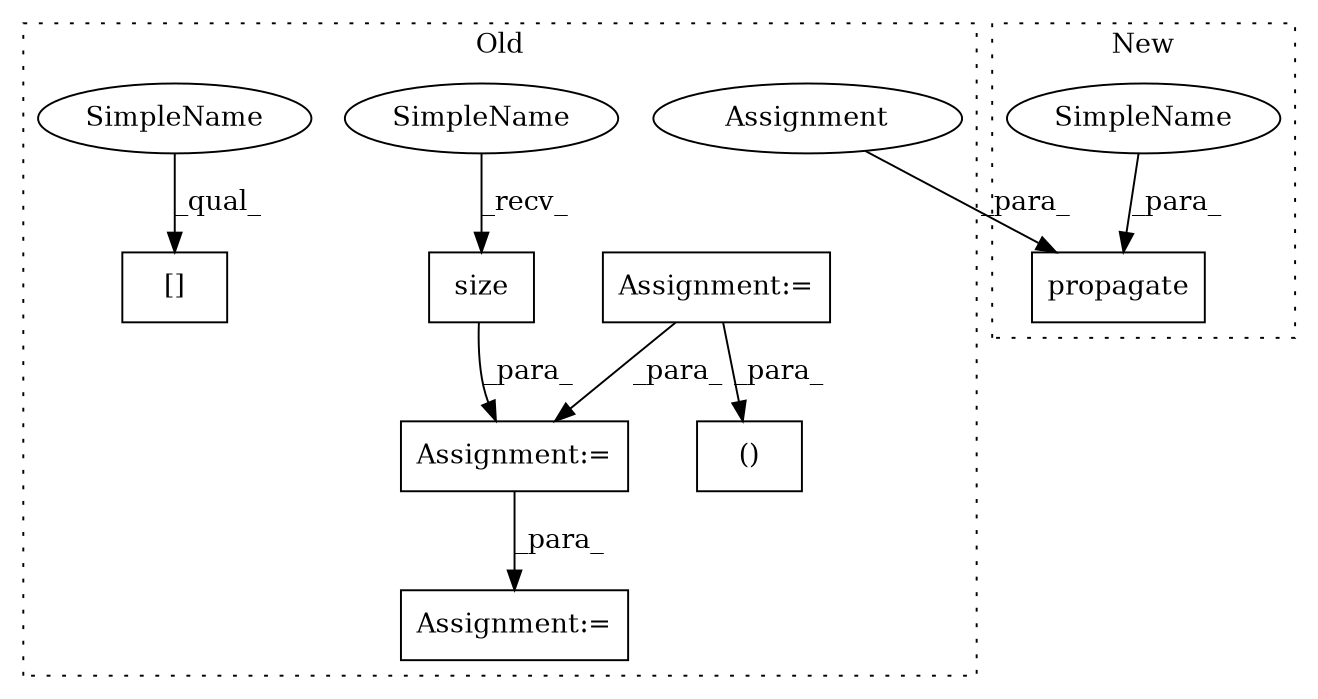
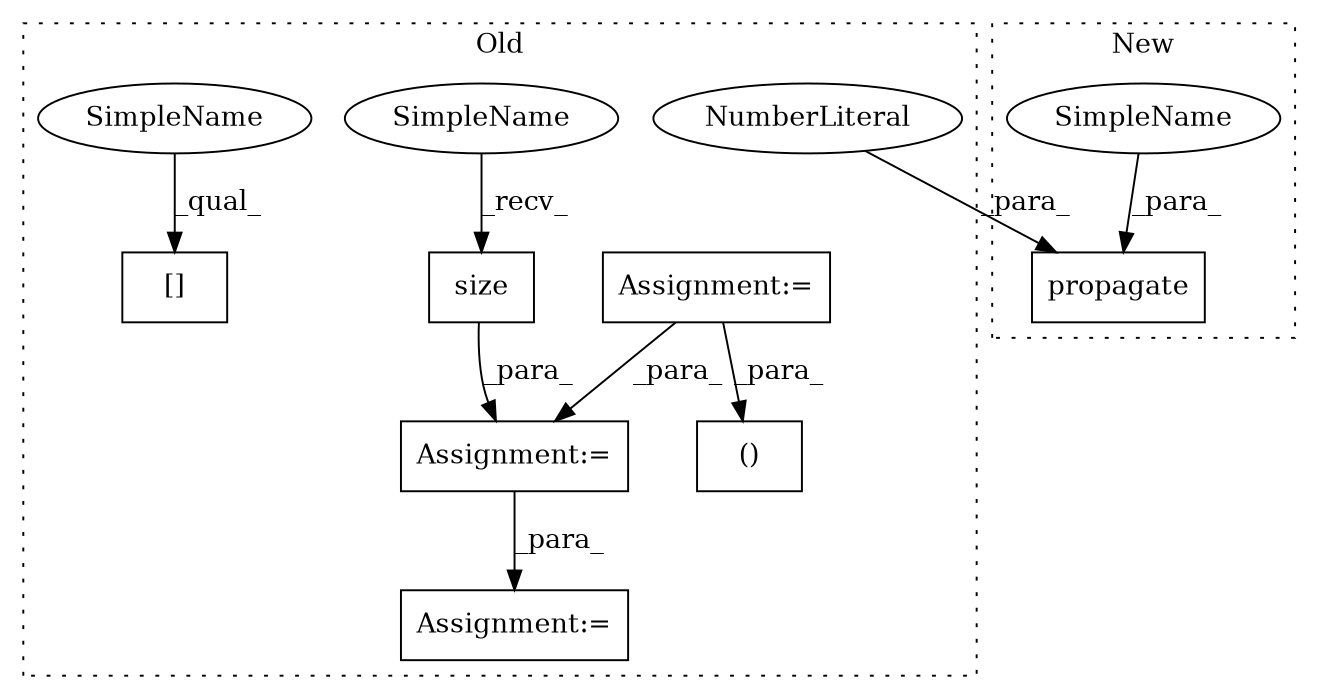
(808, 118) -> (808, 118)
